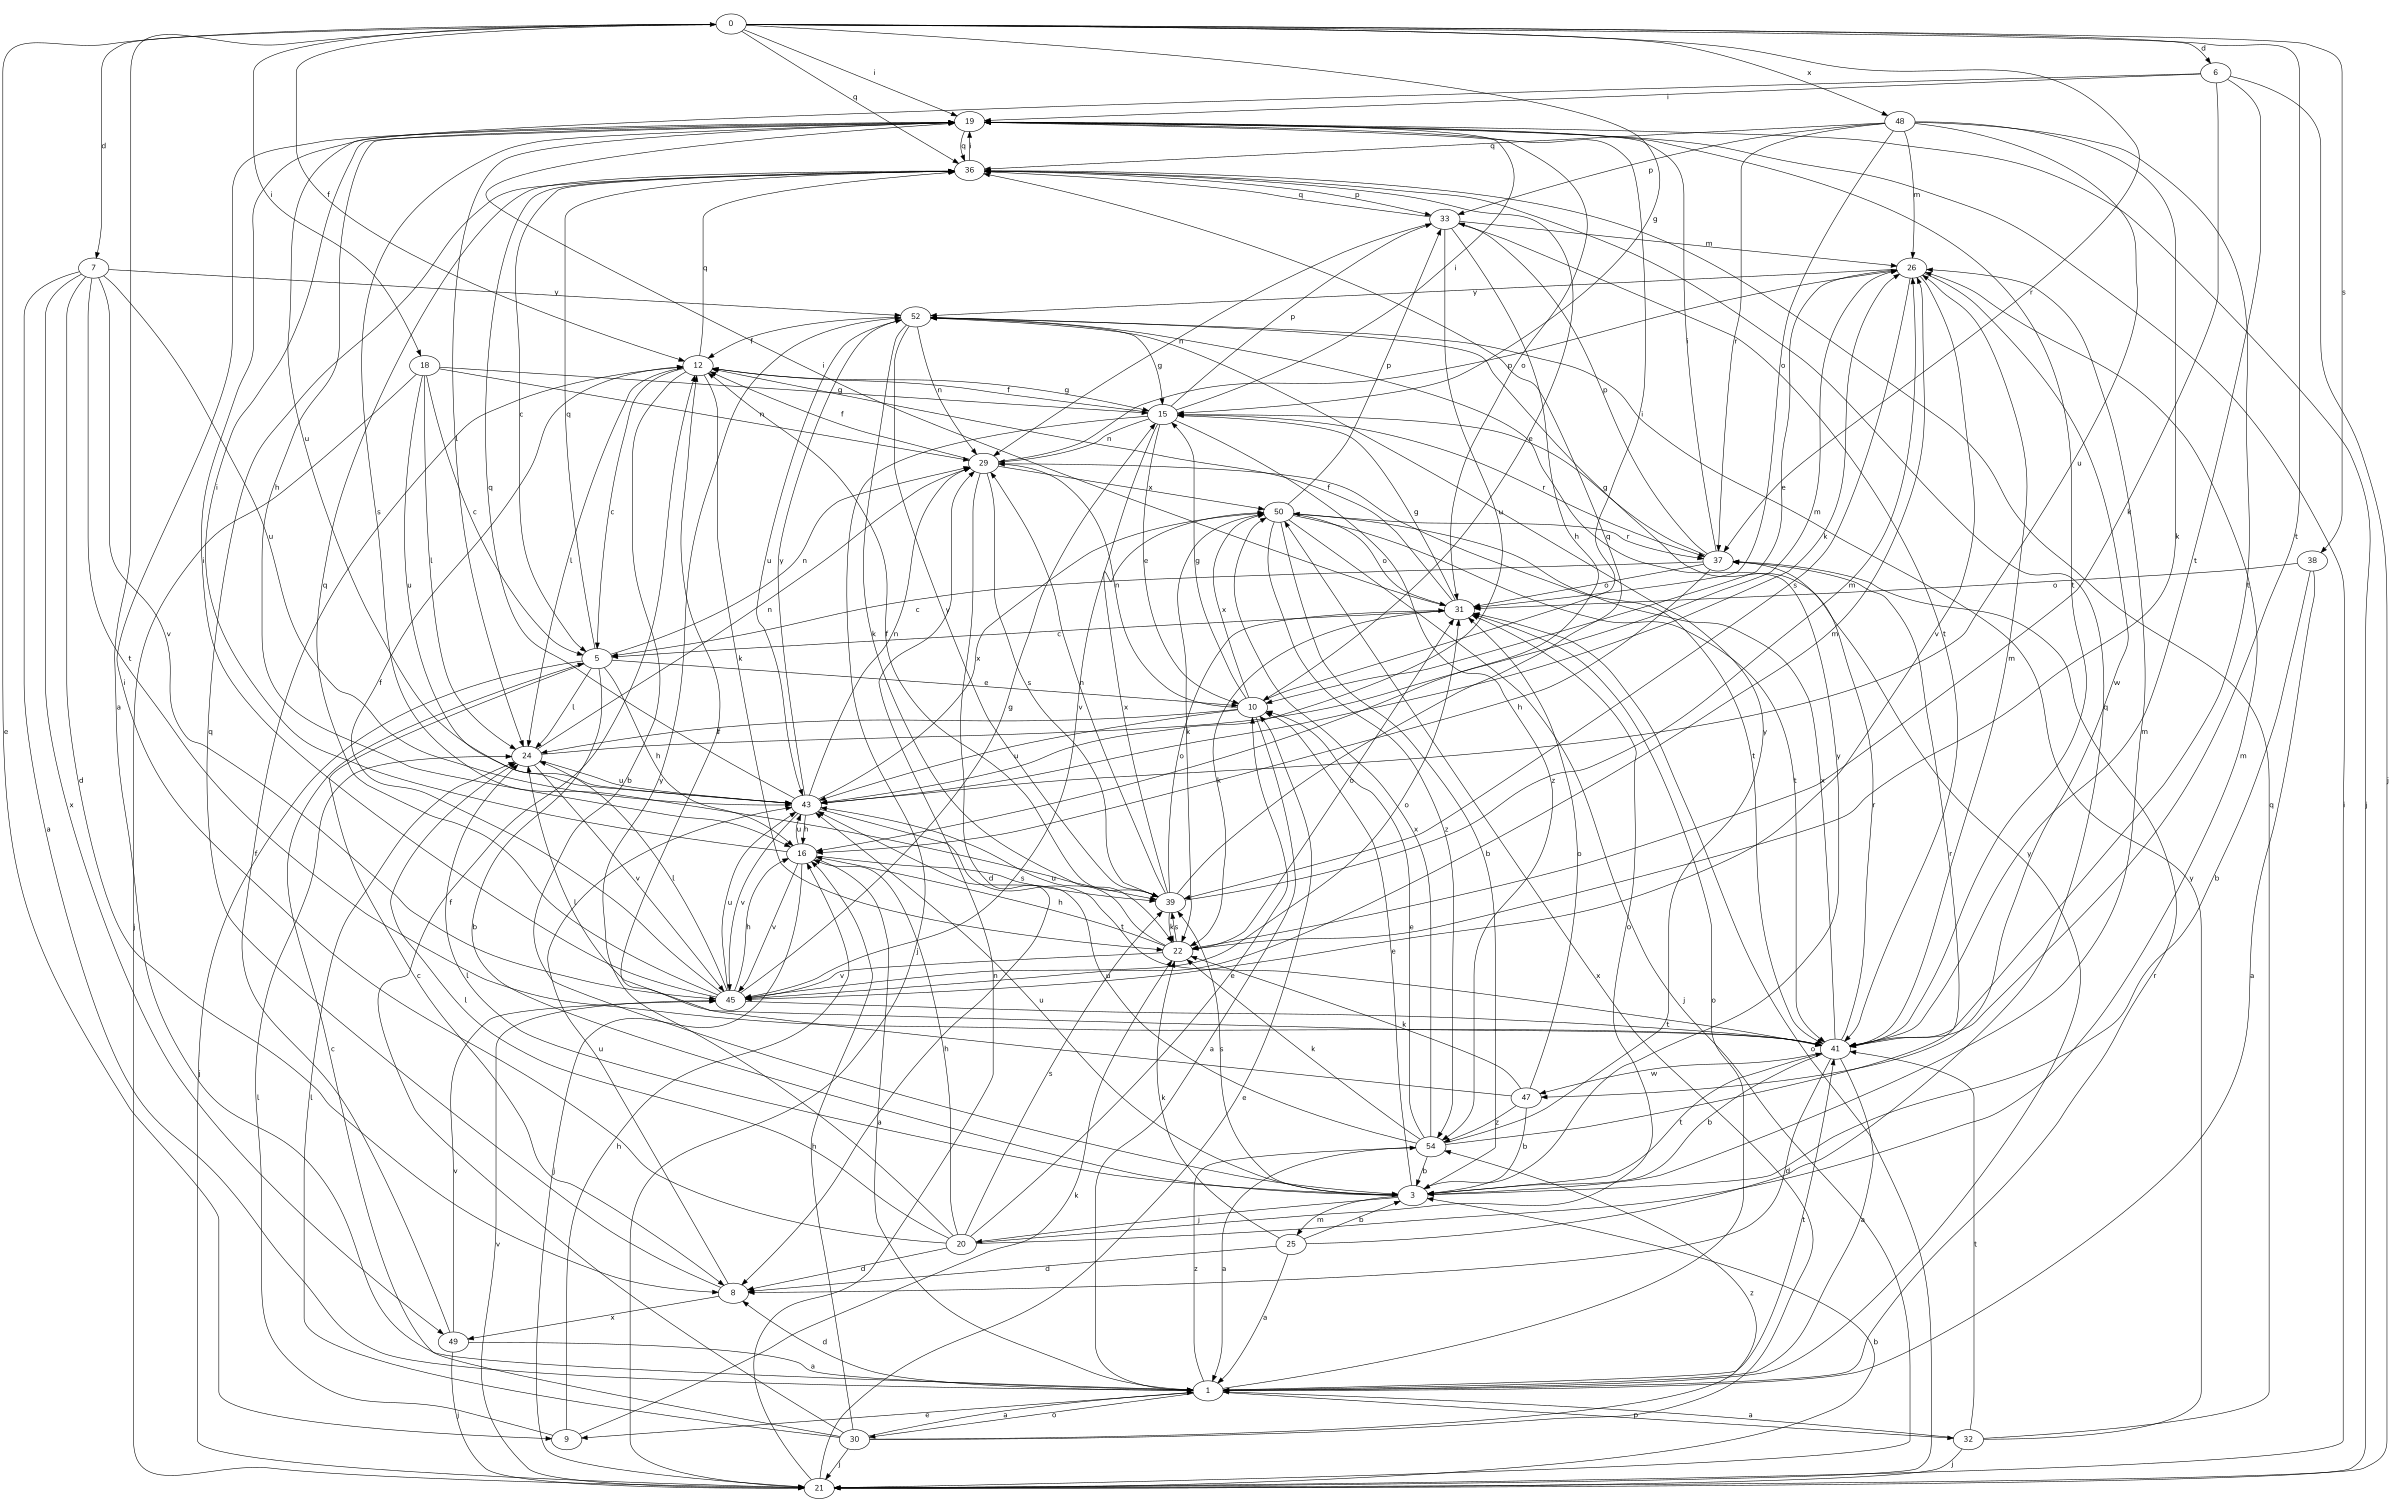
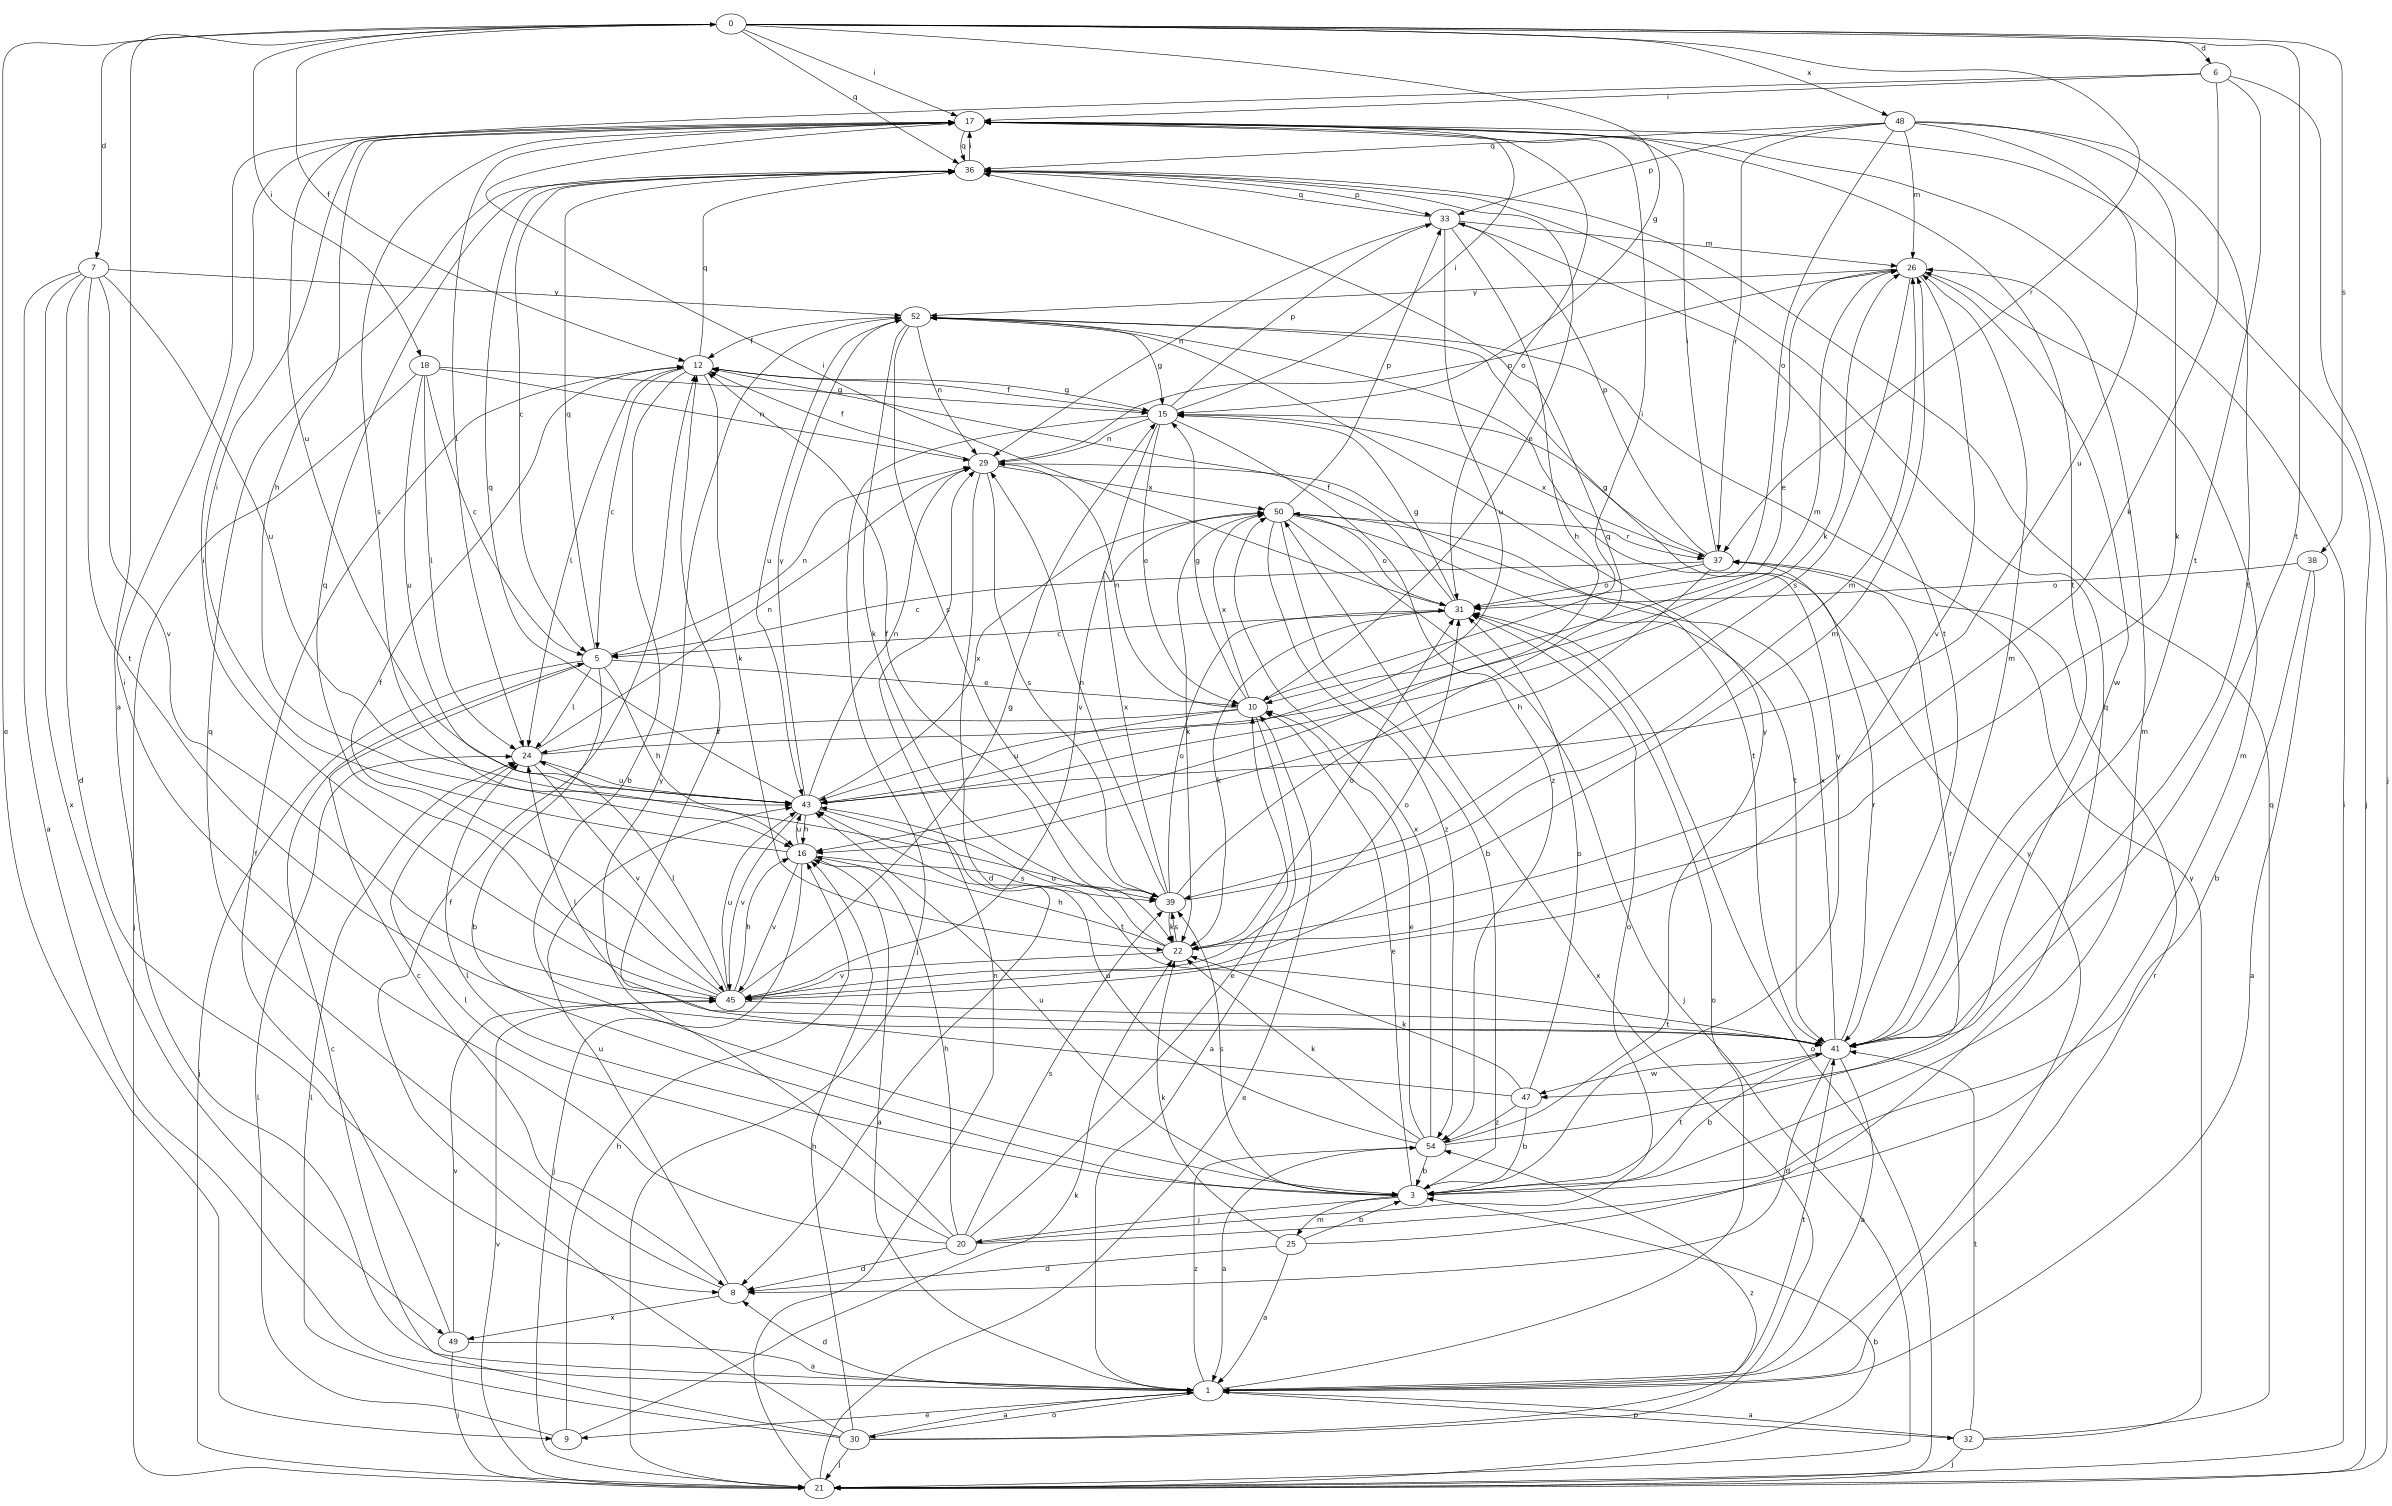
(970, 122) -> (970, 122)
(1544, 488) -> (1544, 488)
(948, 610) -> (948, 610)
